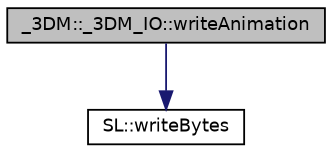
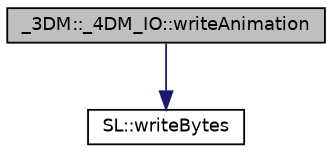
(166, 25) -> (166, 25)
